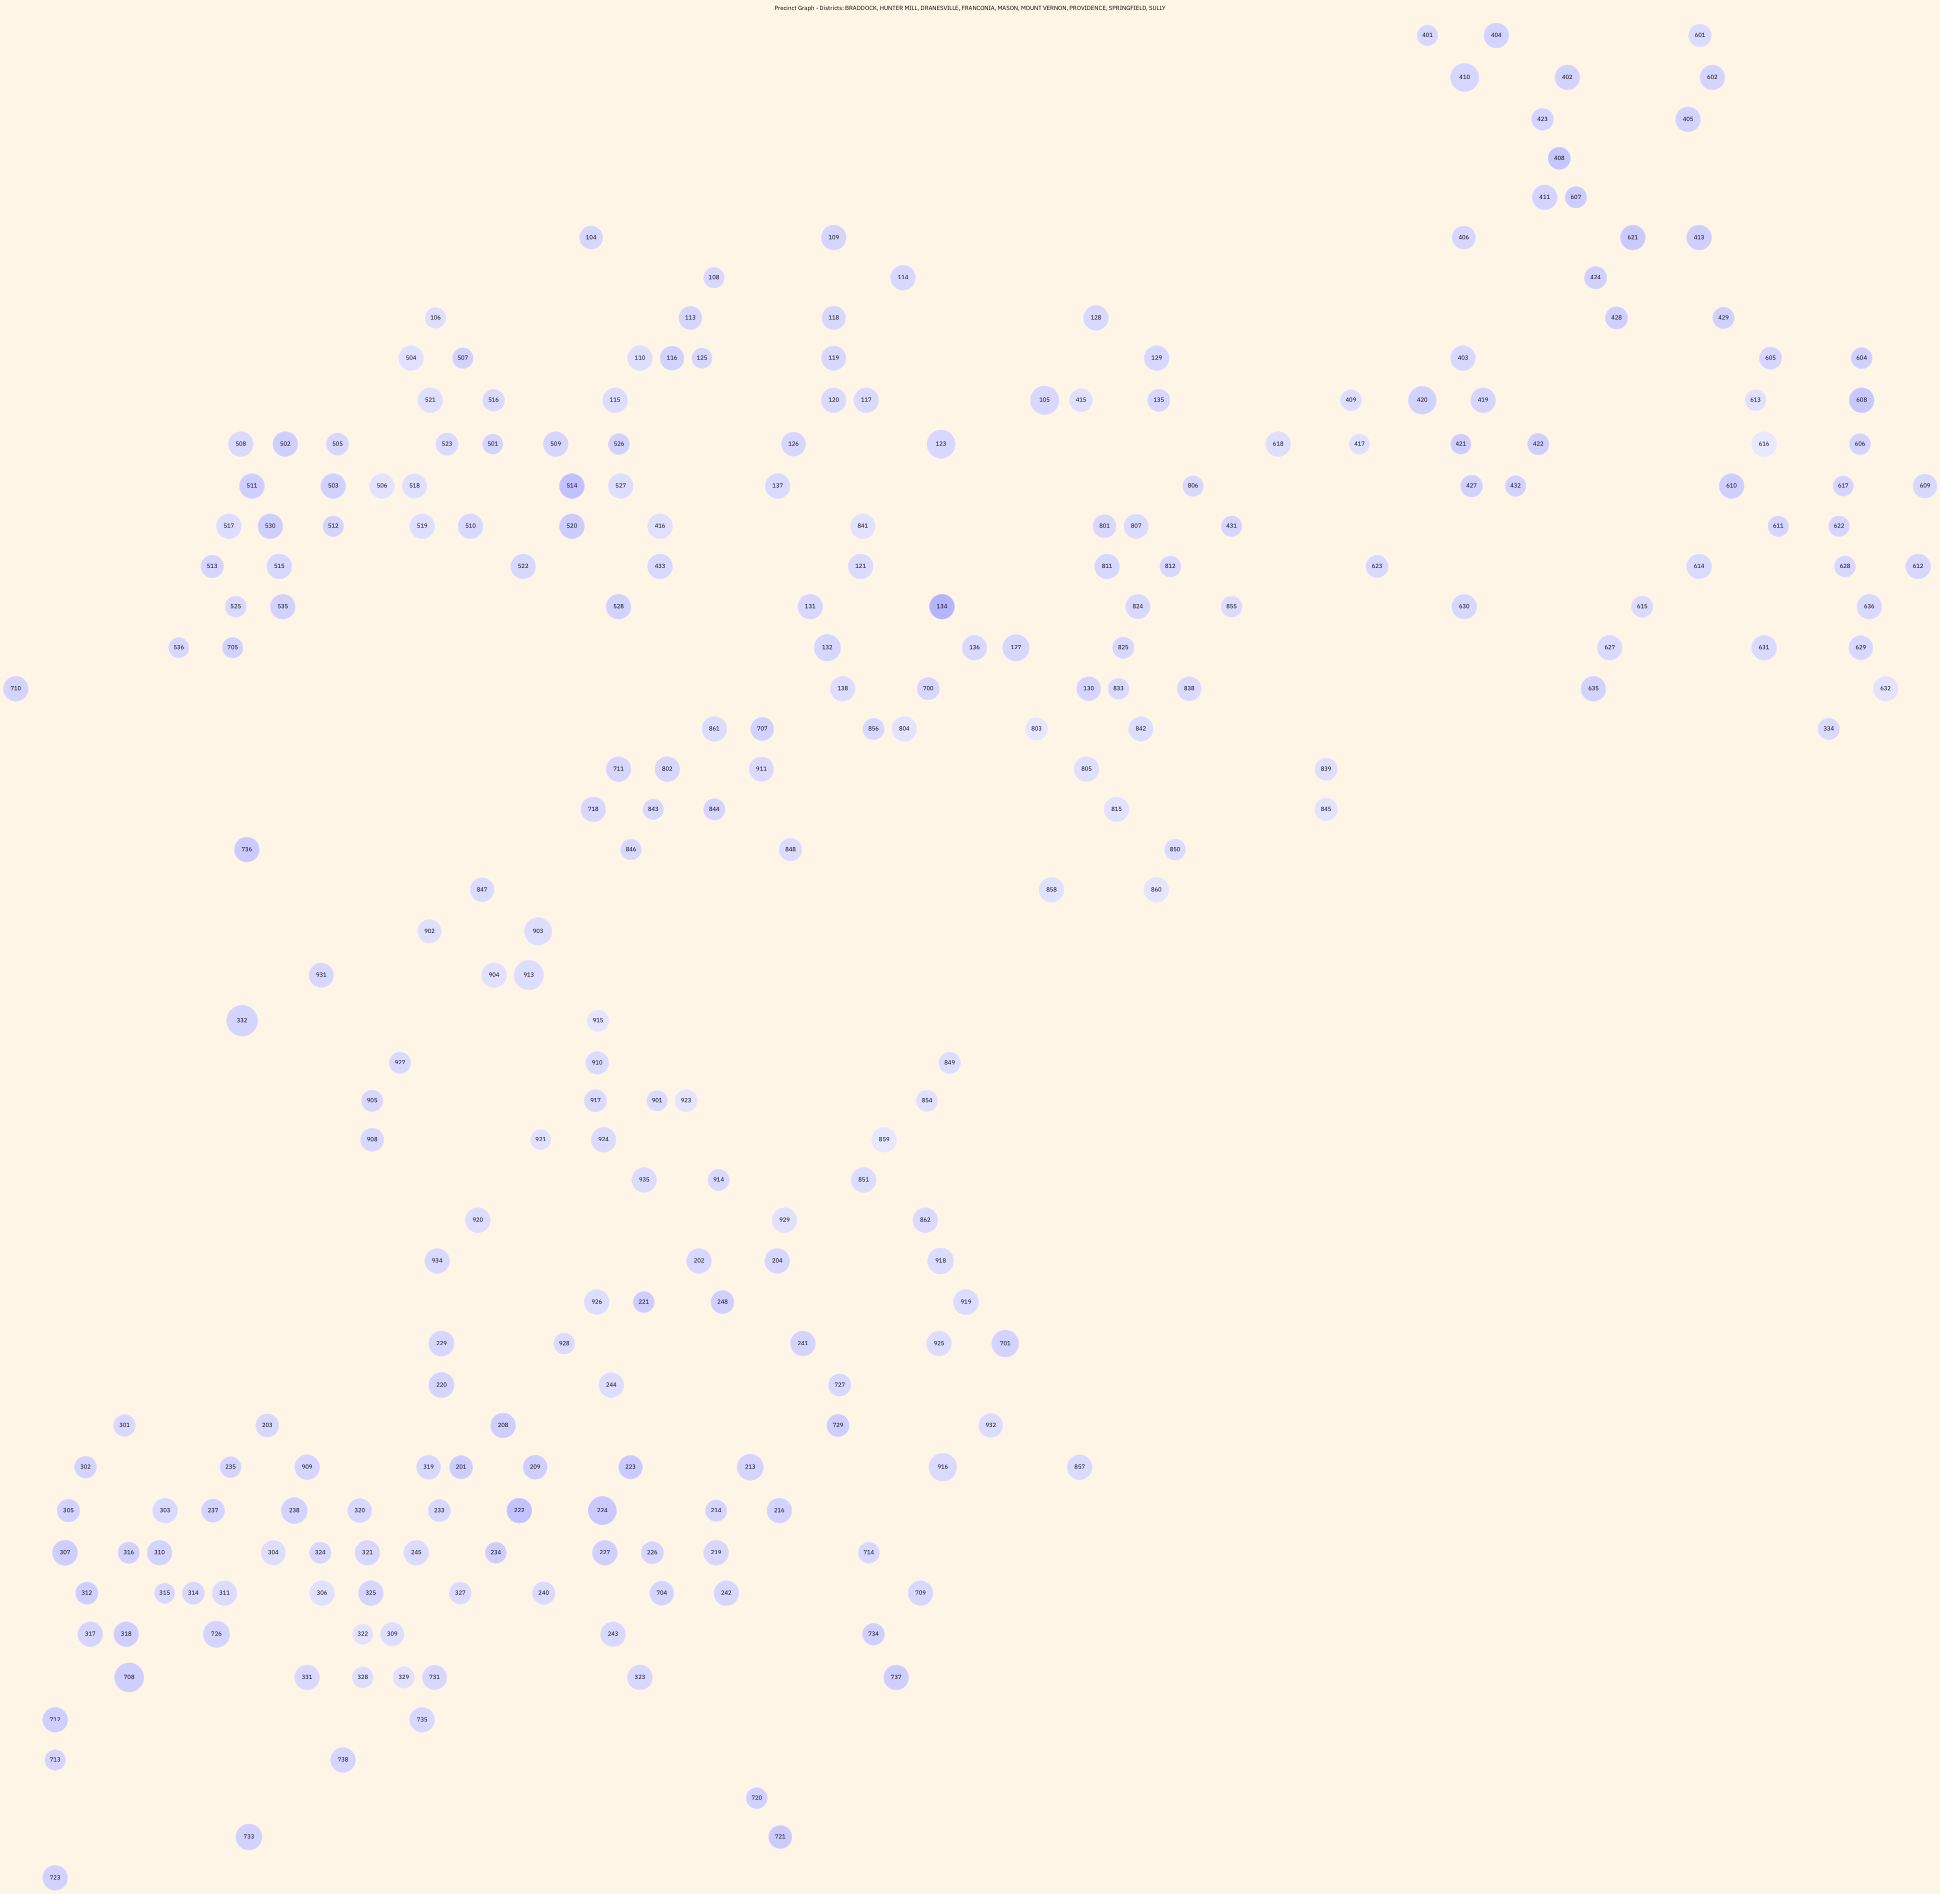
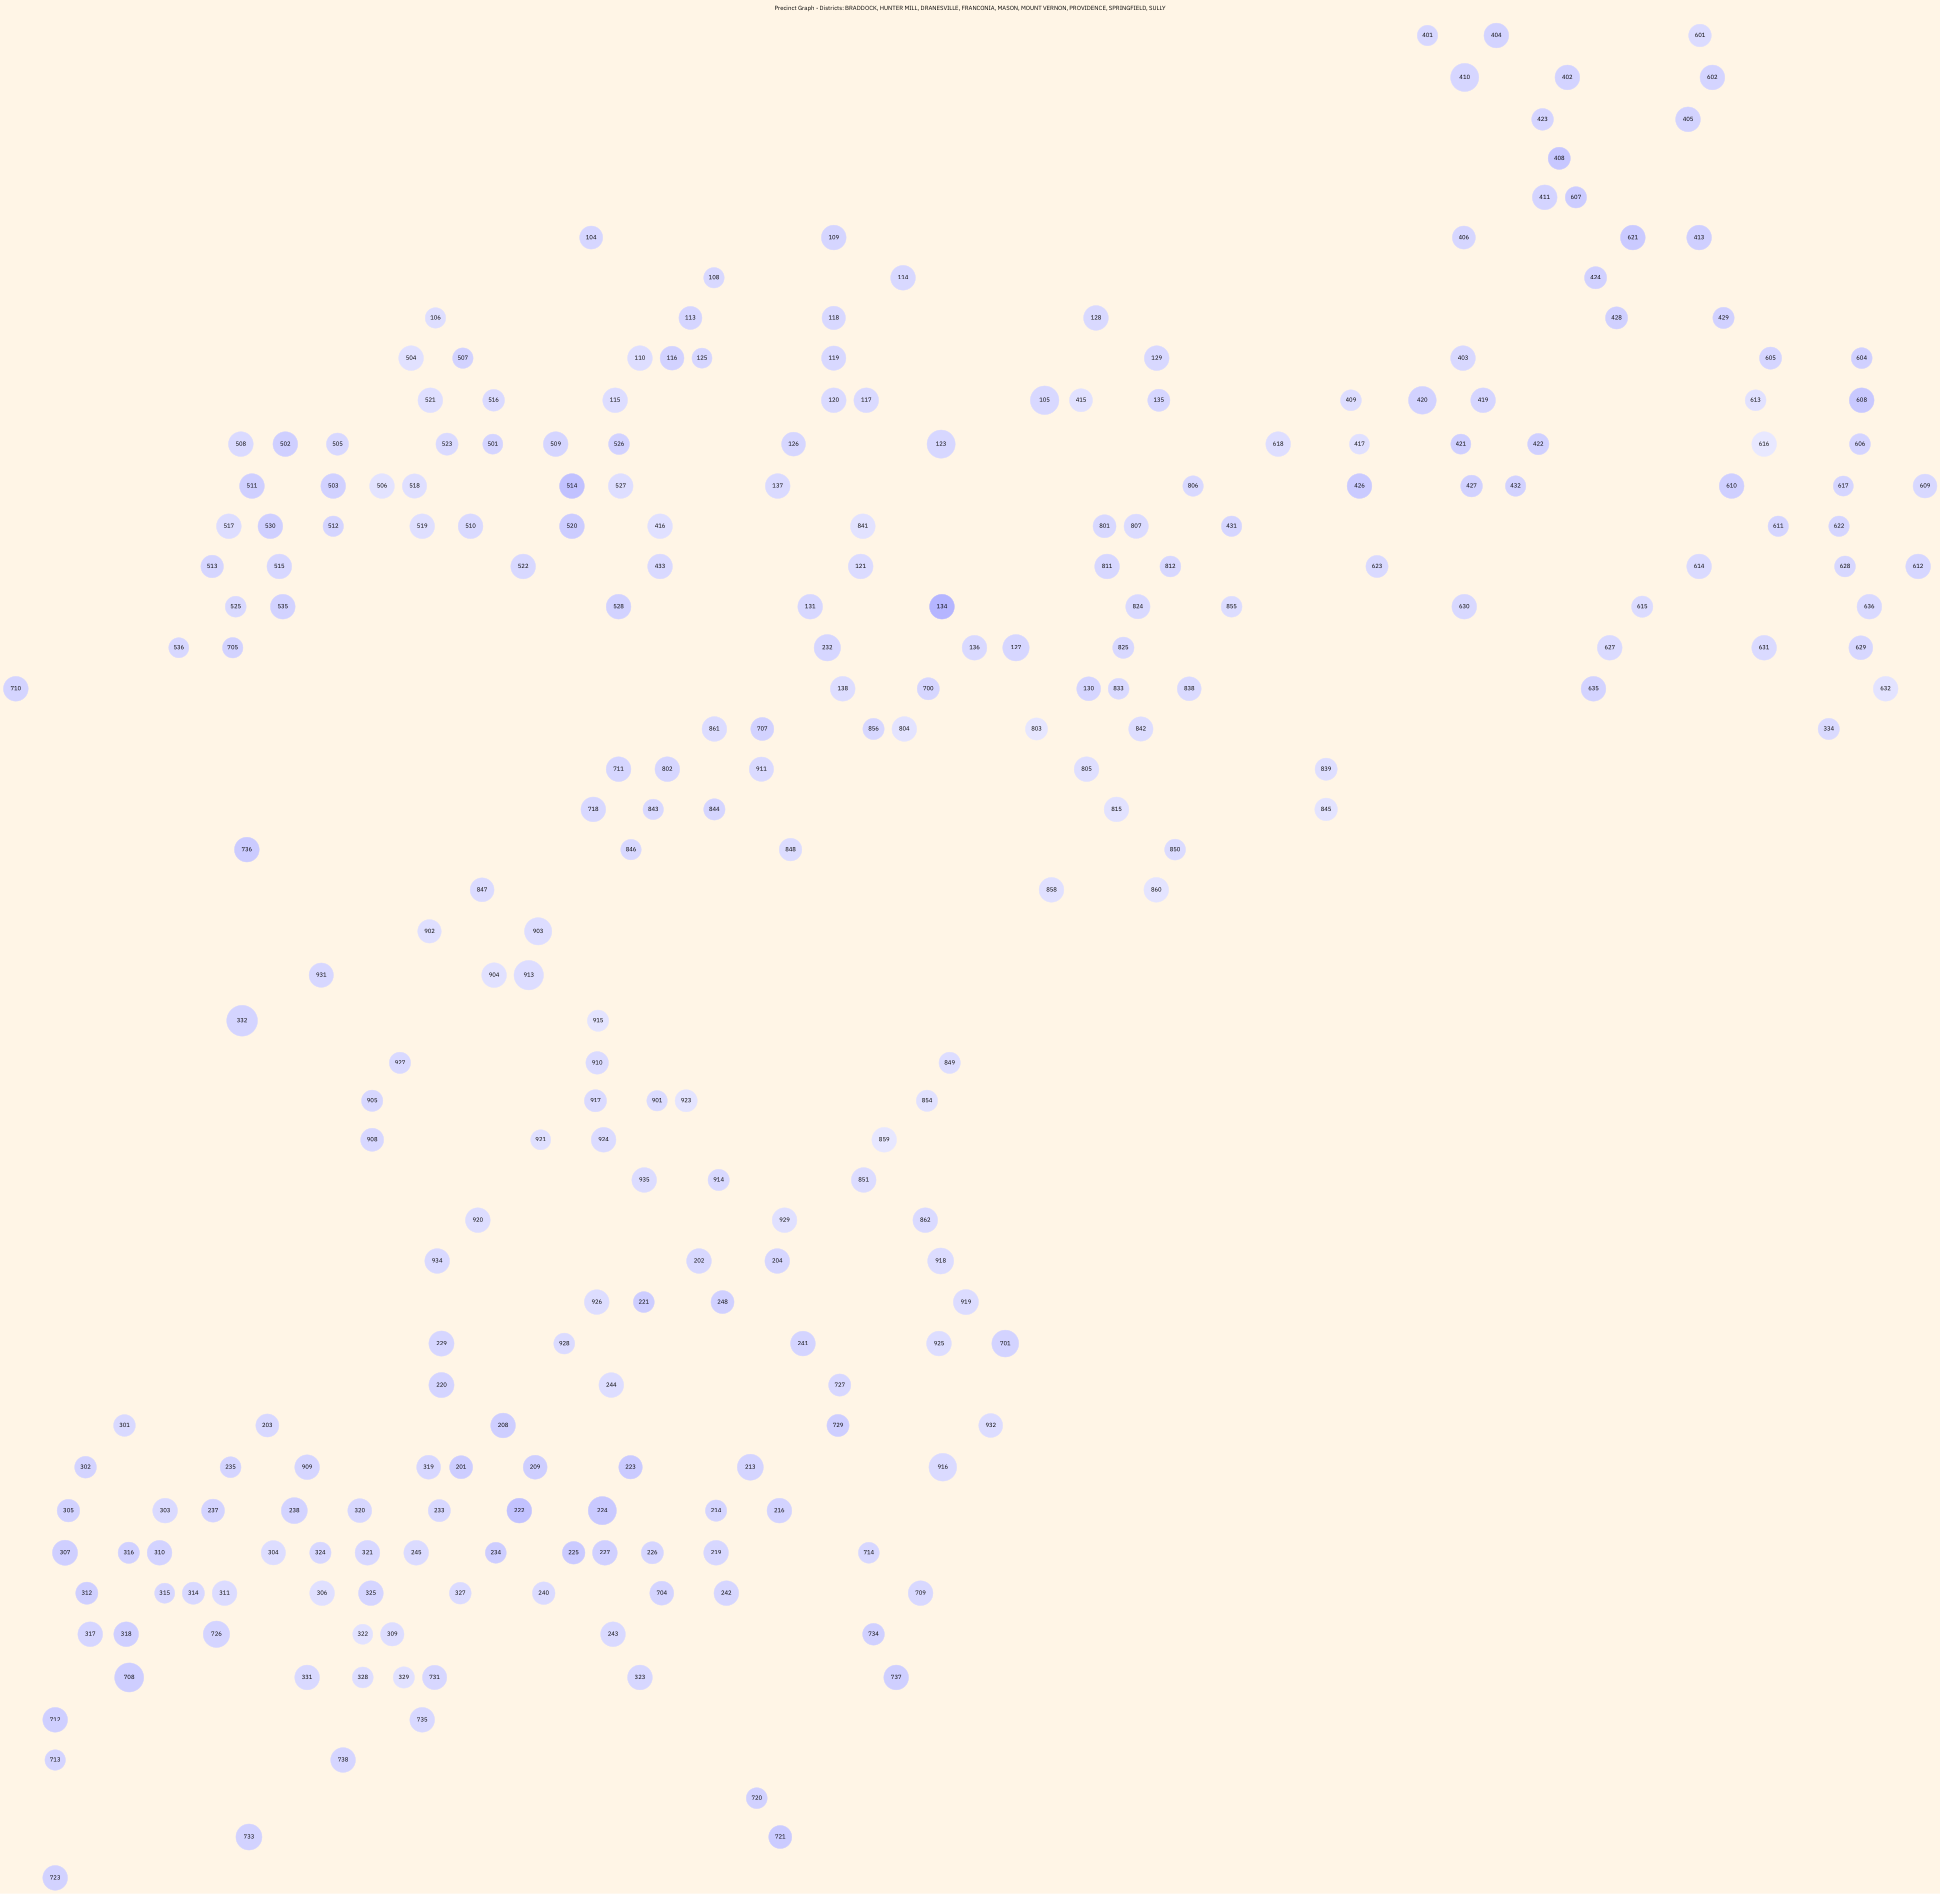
none -> (1359, 486)
(827, 648) -> (827, 648)
(1080, 1467) -> none
none -> (574, 1553)
